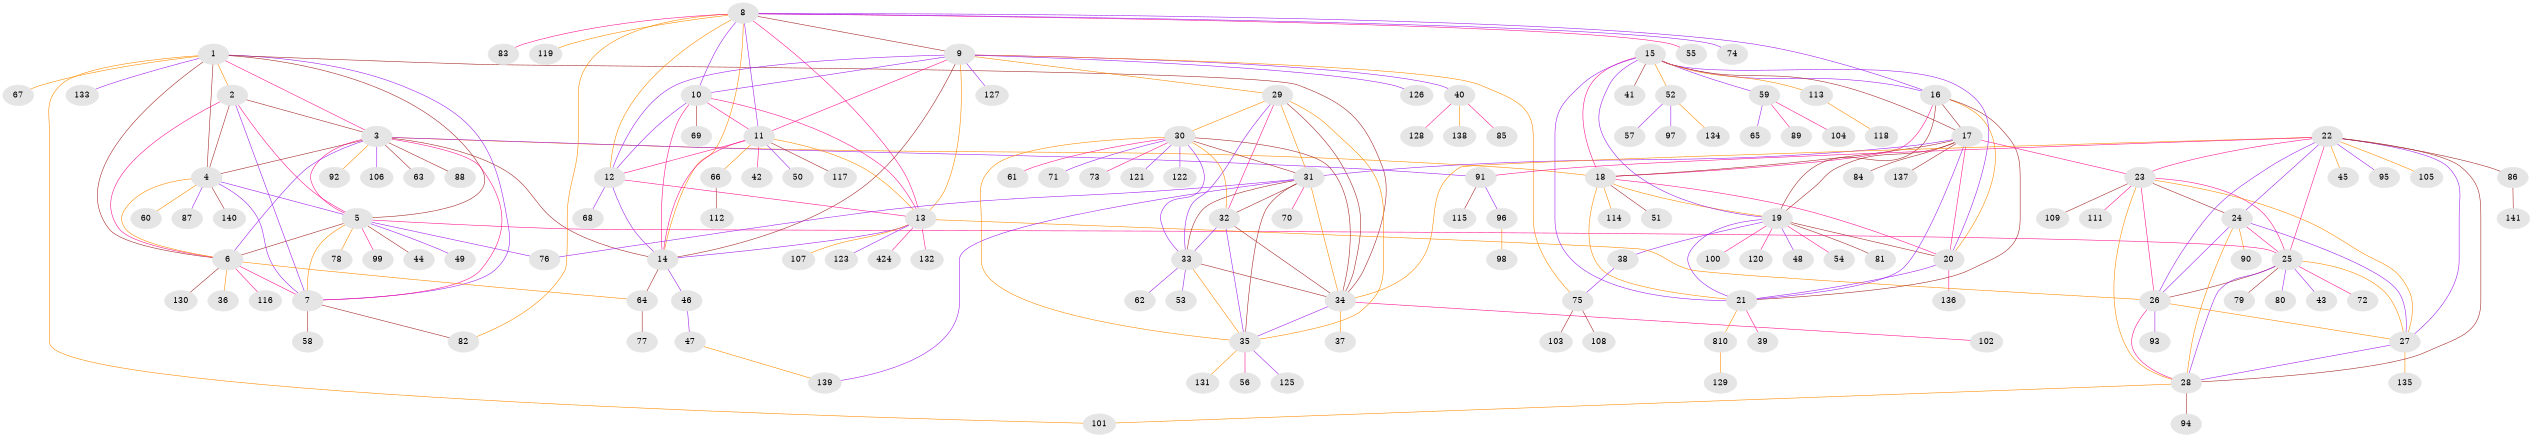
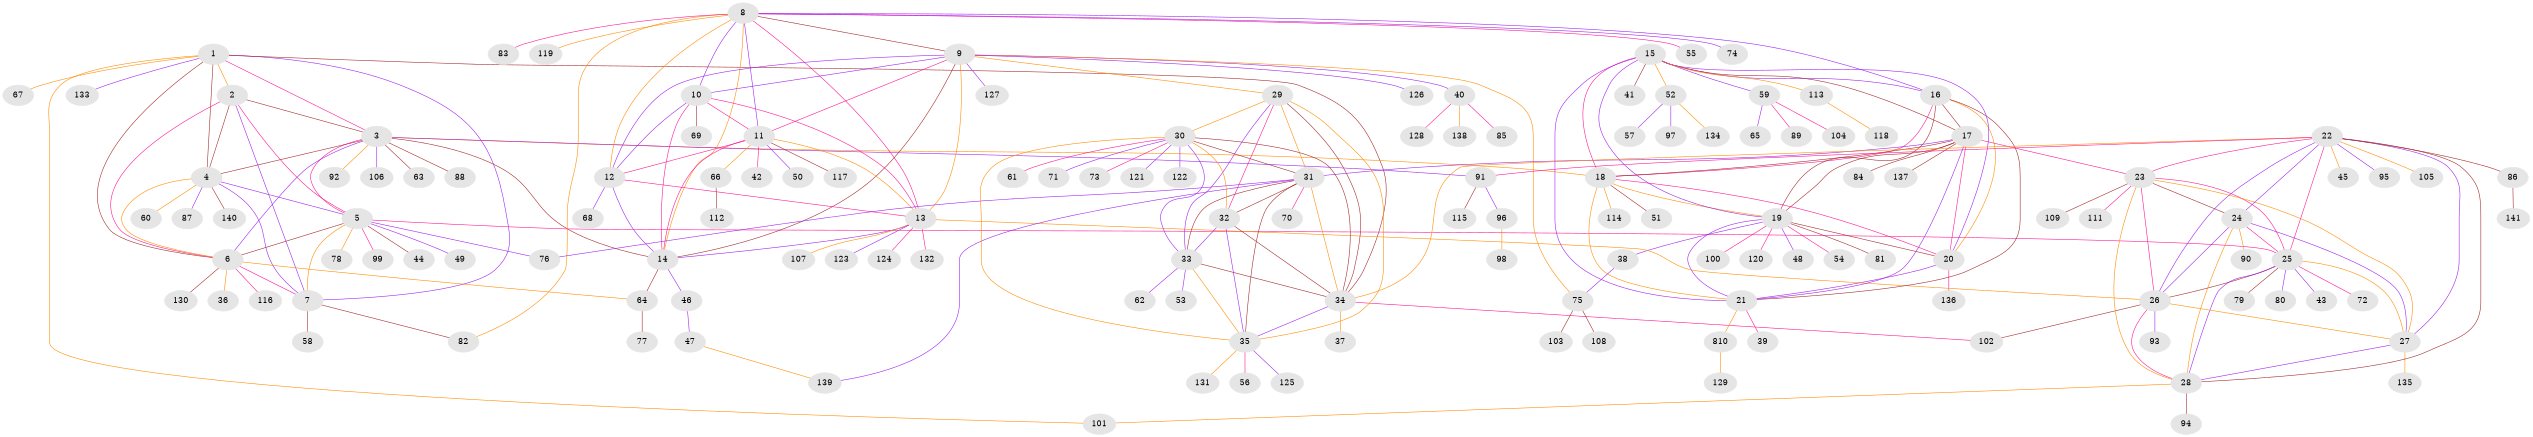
(429, 116) -> none
(497, 243) -> none
(884, 260) -> (884, 260)
none -> (2071, 321)
